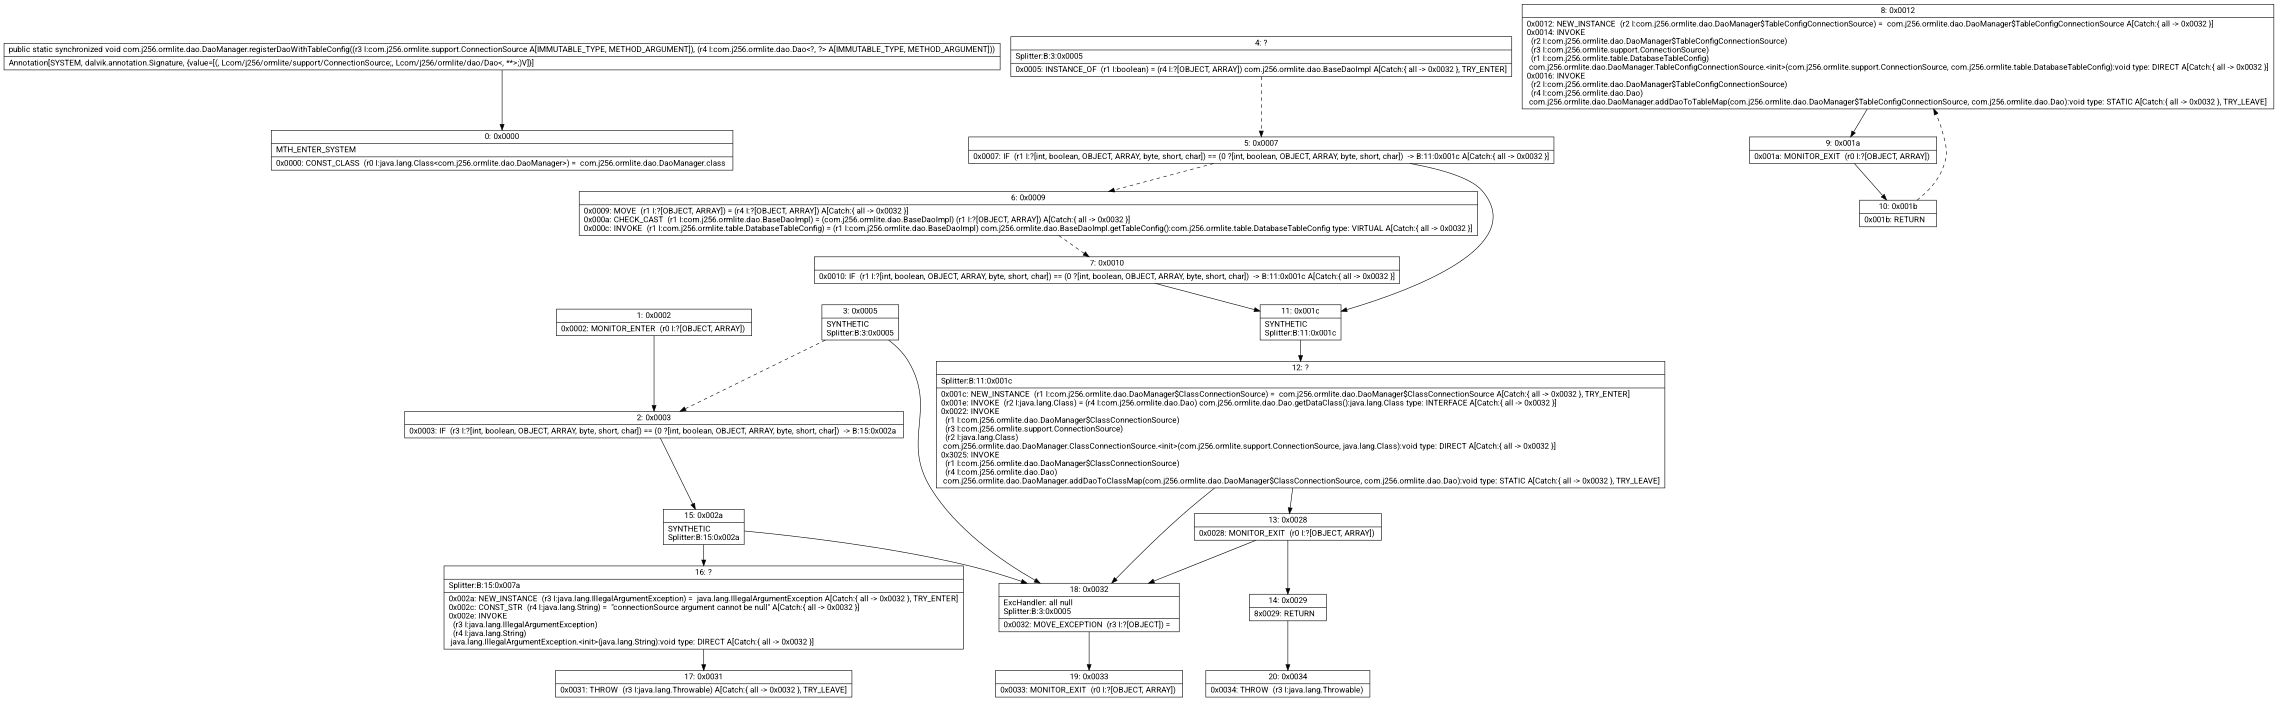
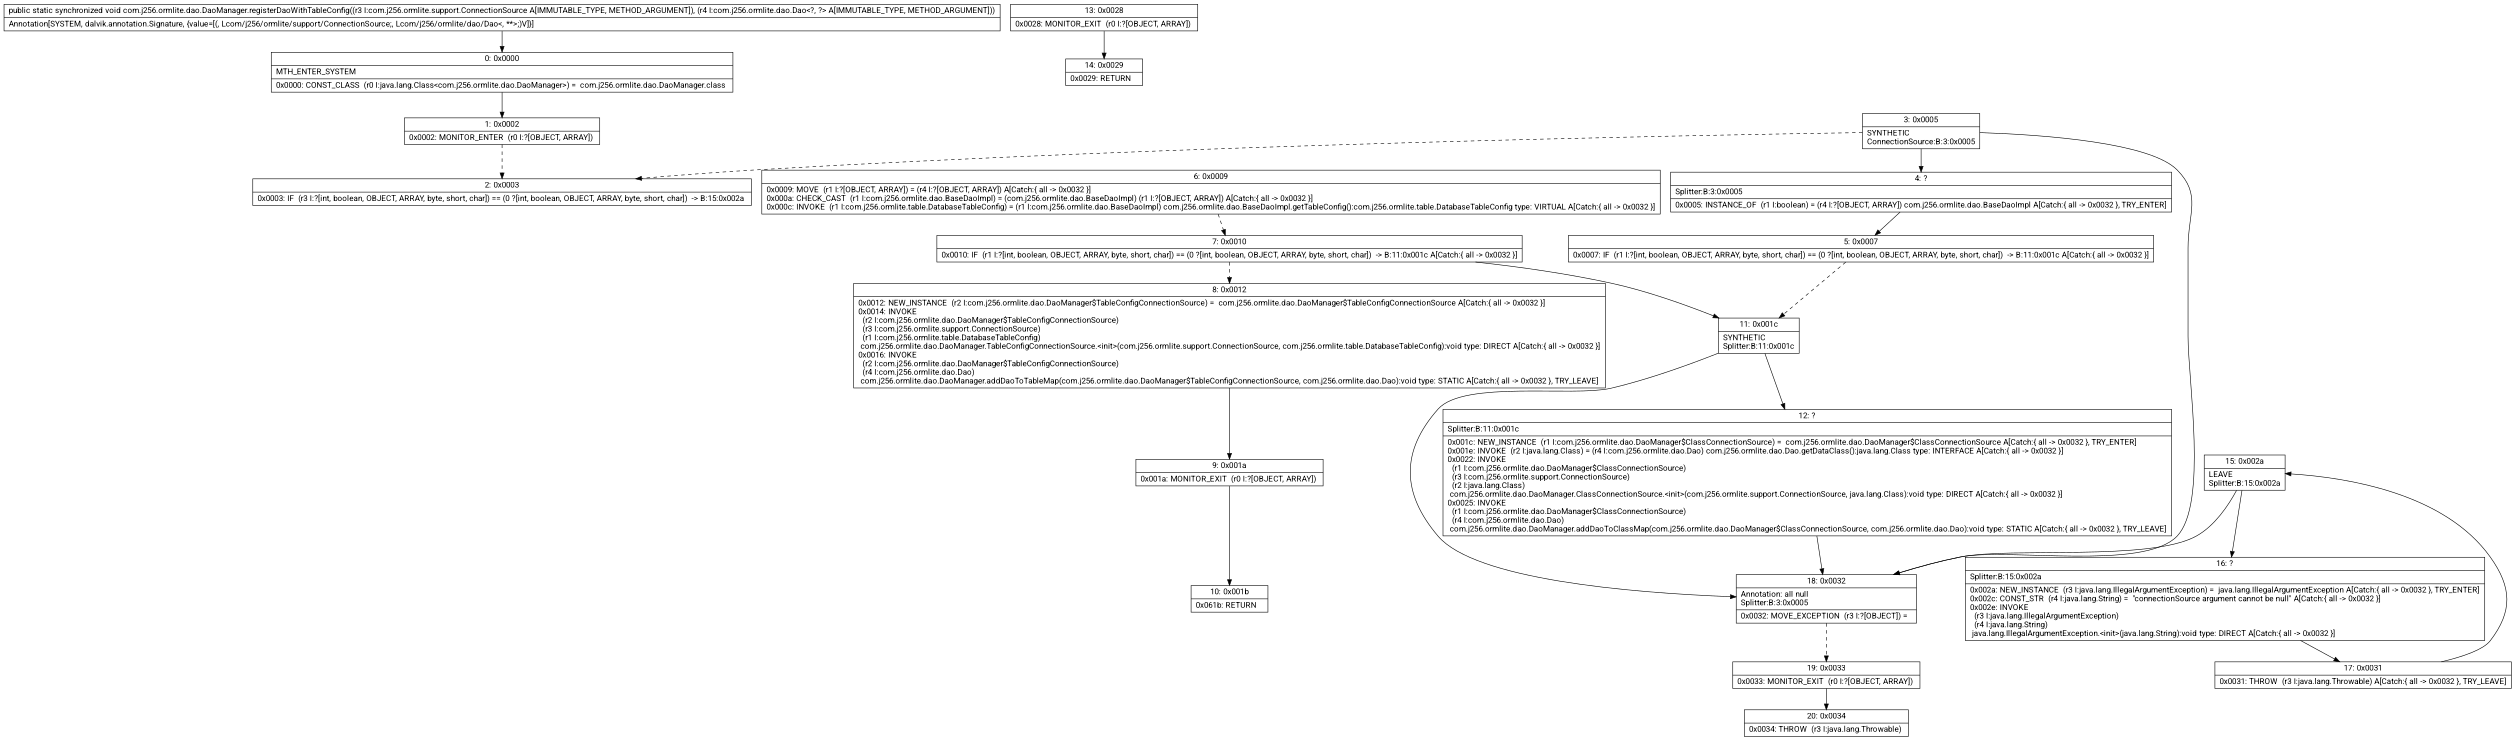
none -> (502, 102)
(1261, 104) -> (1890, 222)
none -> (1921, 158)
(1945, 161) -> (1230, 270)
(1164, 177) -> none
(1898, 220) -> (1230, 605)
(1476, 249) -> (1815, 288)
(860, 333) -> (1921, 142)
(654, 371) -> (502, 159)
(972, 455) -> (1479, 503)
(677, 471) -> (2463, 530)
(1291, 498) -> none
(689, 529) -> (2221, 475)
(1205, 561) -> (1411, 479)
(484, 586) -> (2006, 577)
(1039, 603) -> (1775, 594)
(1288, 614) -> (1104, 79)
(1288, 643) -> (1826, 696)
(1089, 648) -> (1826, 640)
